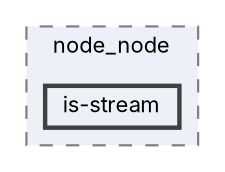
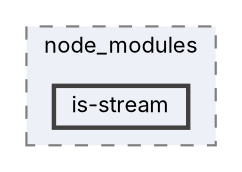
(112, 47) -> (121, 47)
